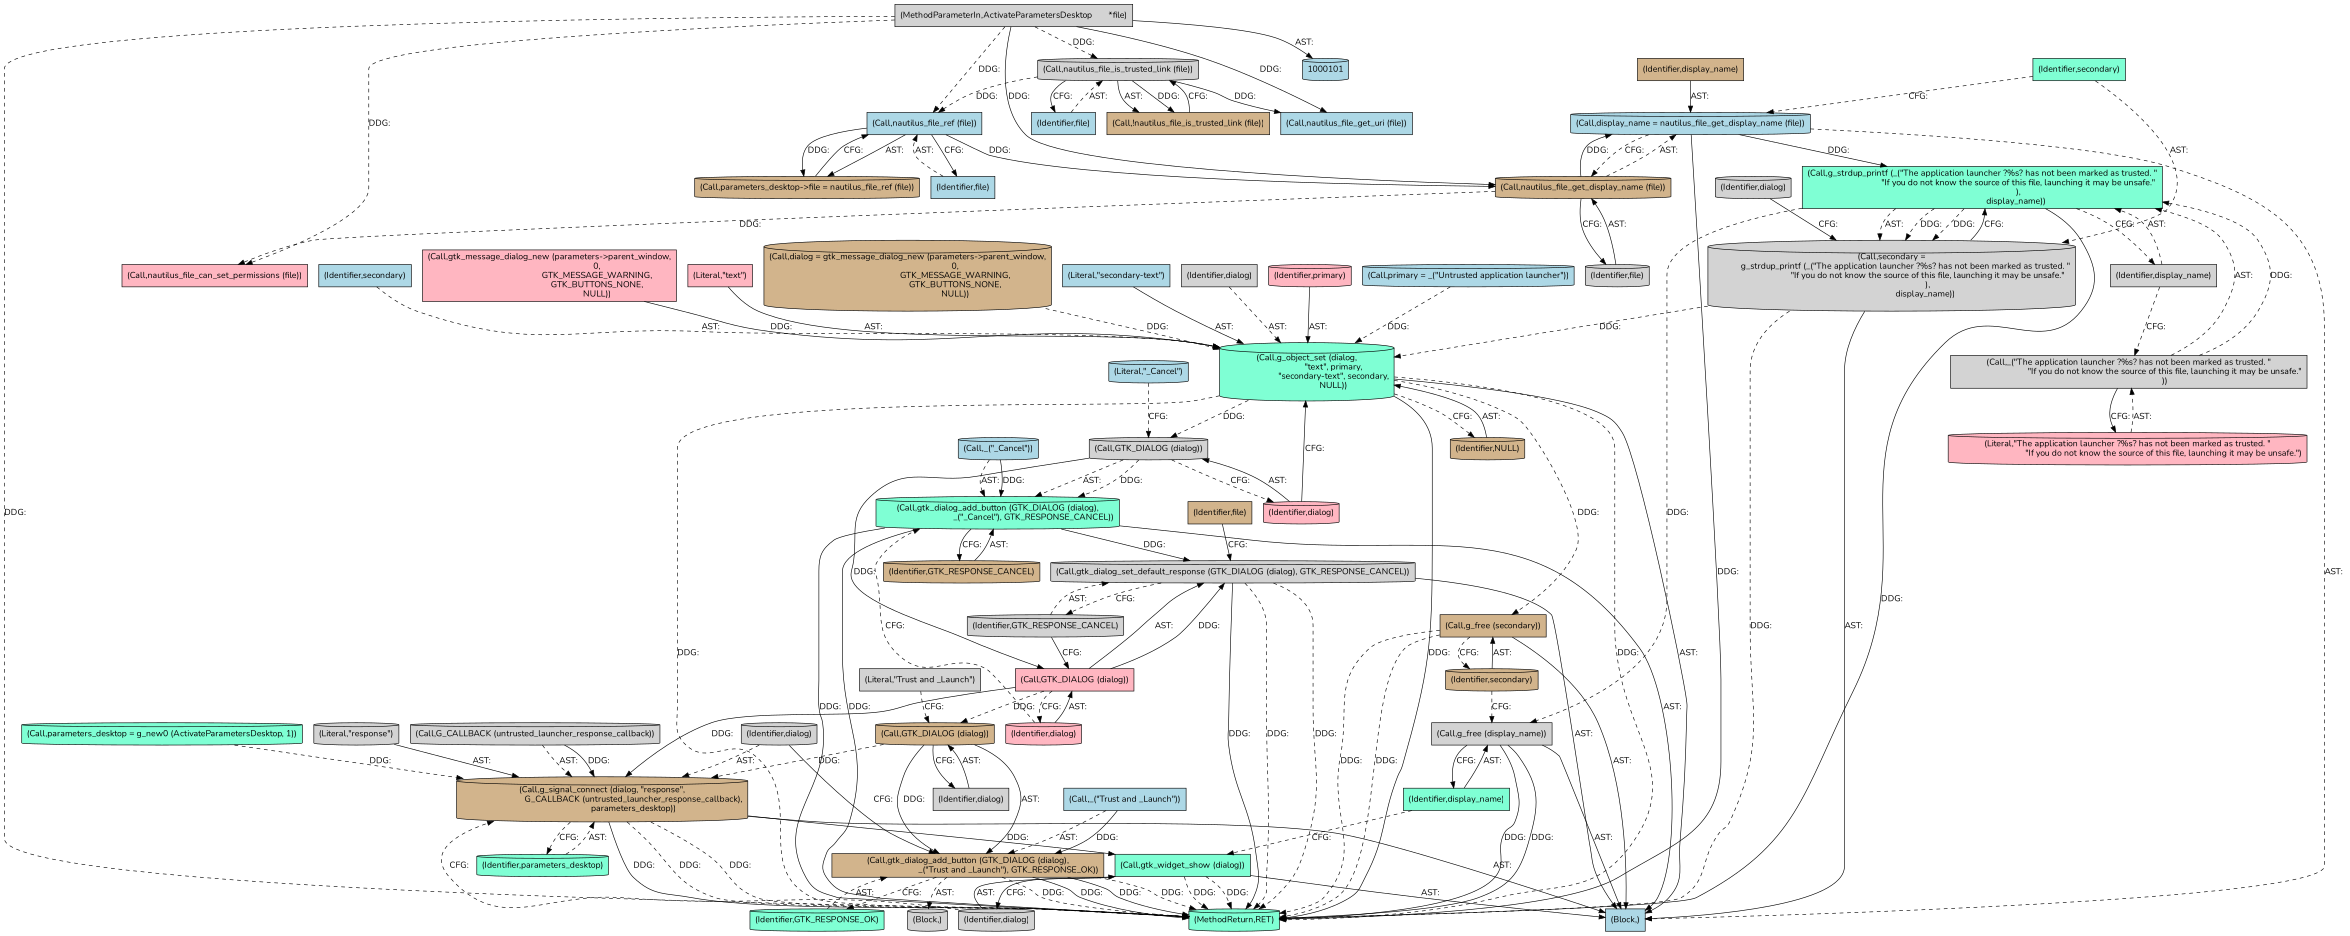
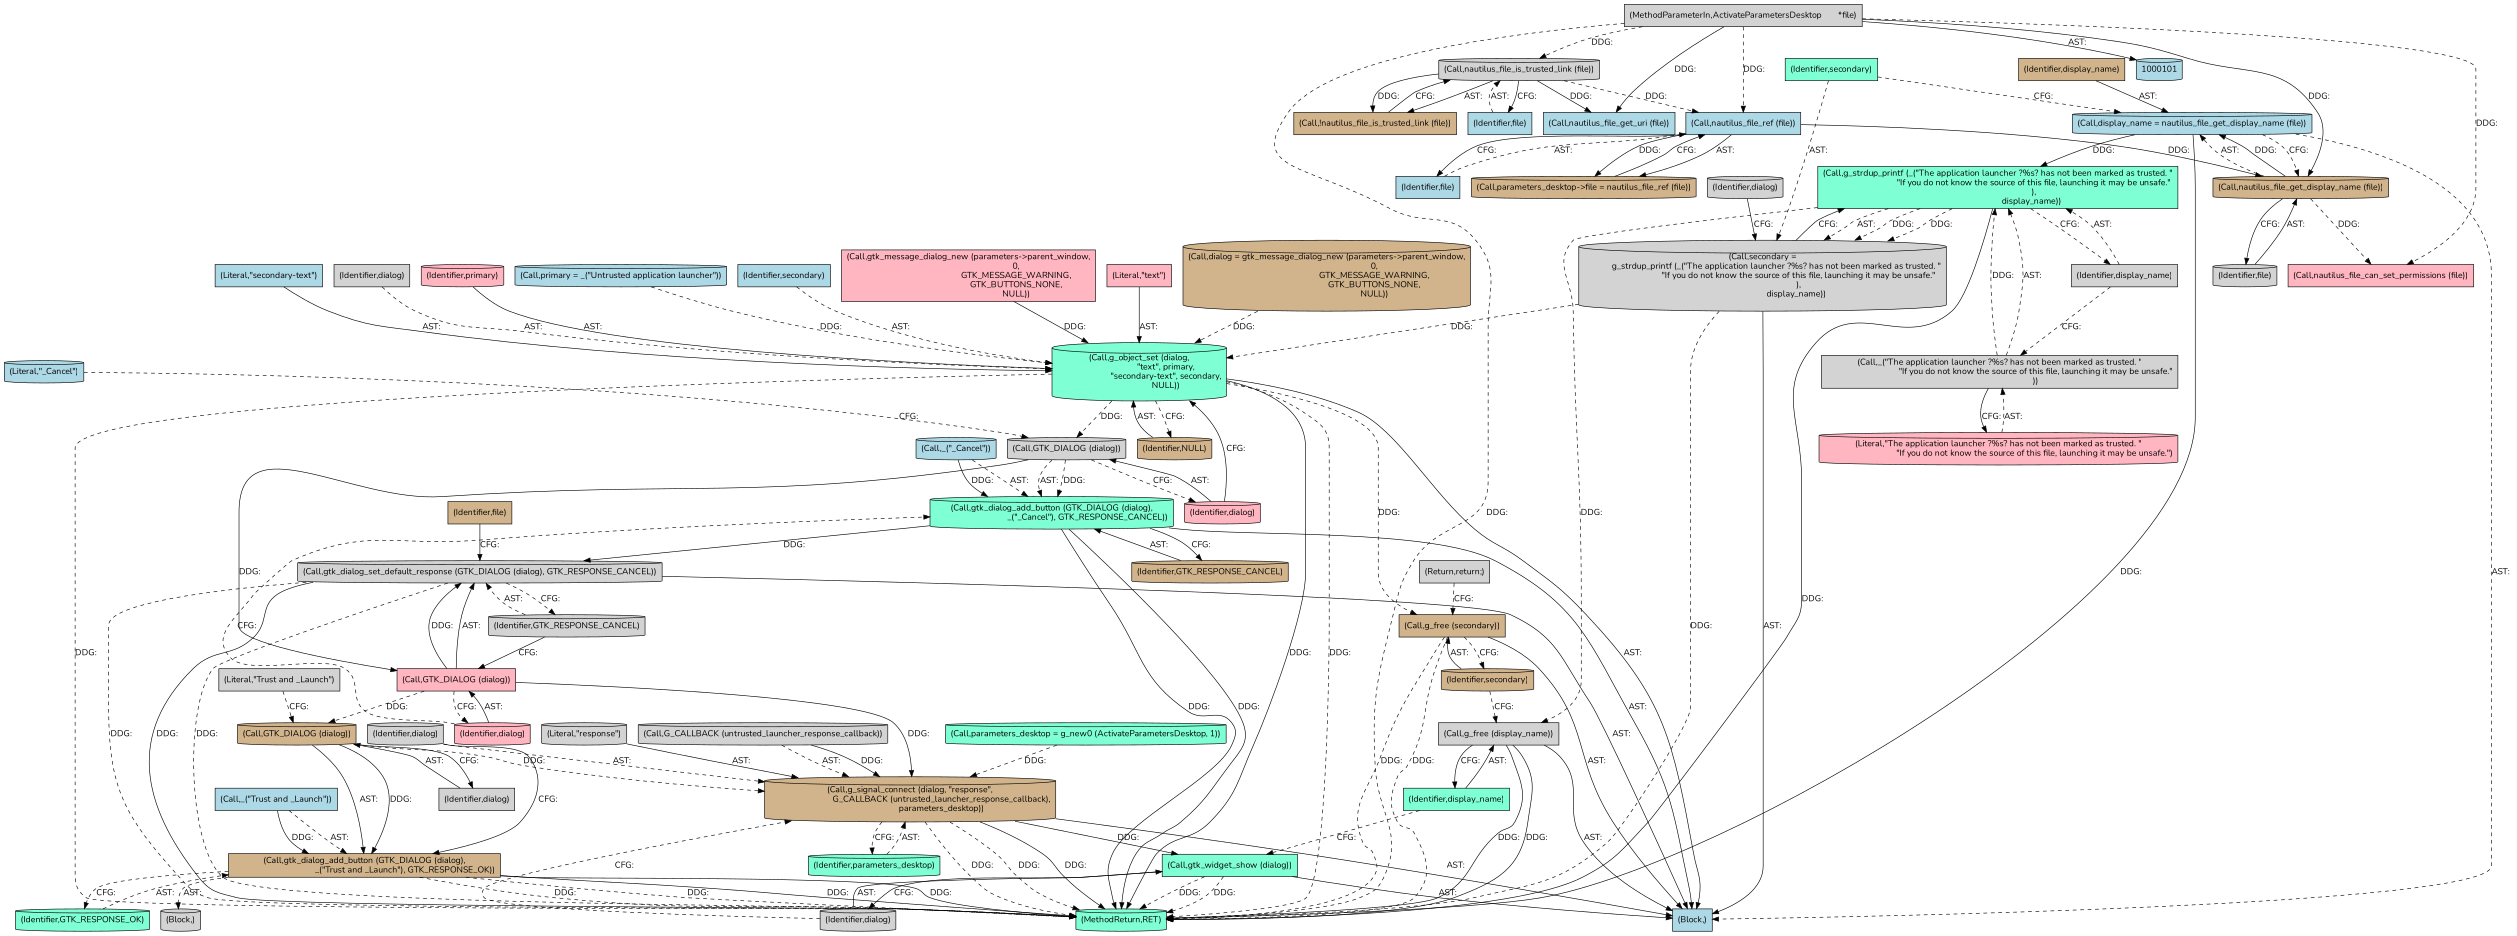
none -> (1455, 572)
